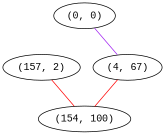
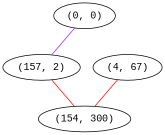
(106, 41) -> (63, 41)
(85, 119) -> (85, 119)
